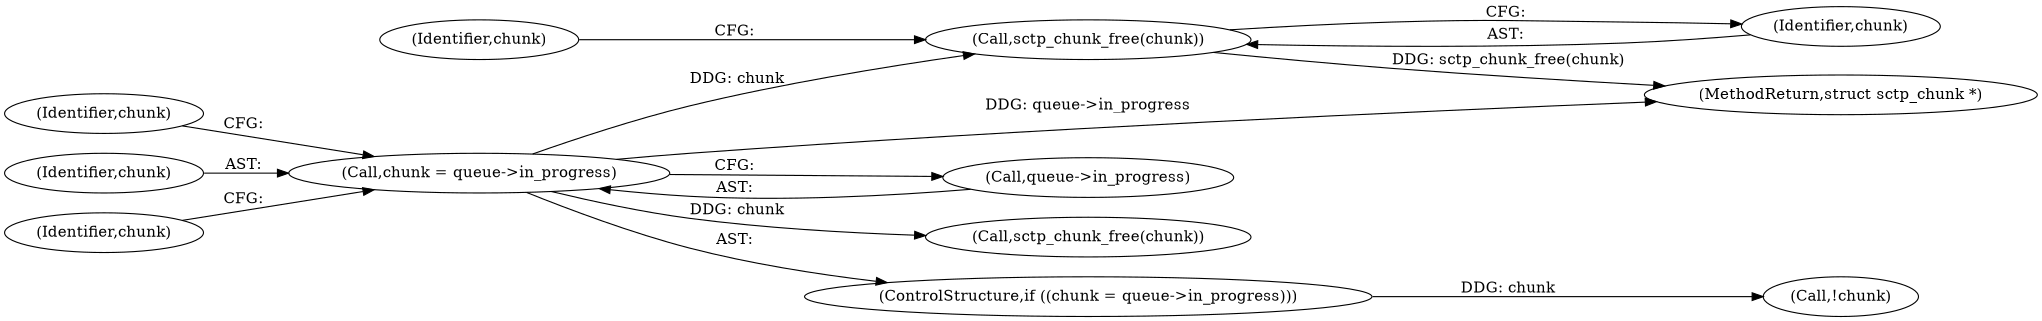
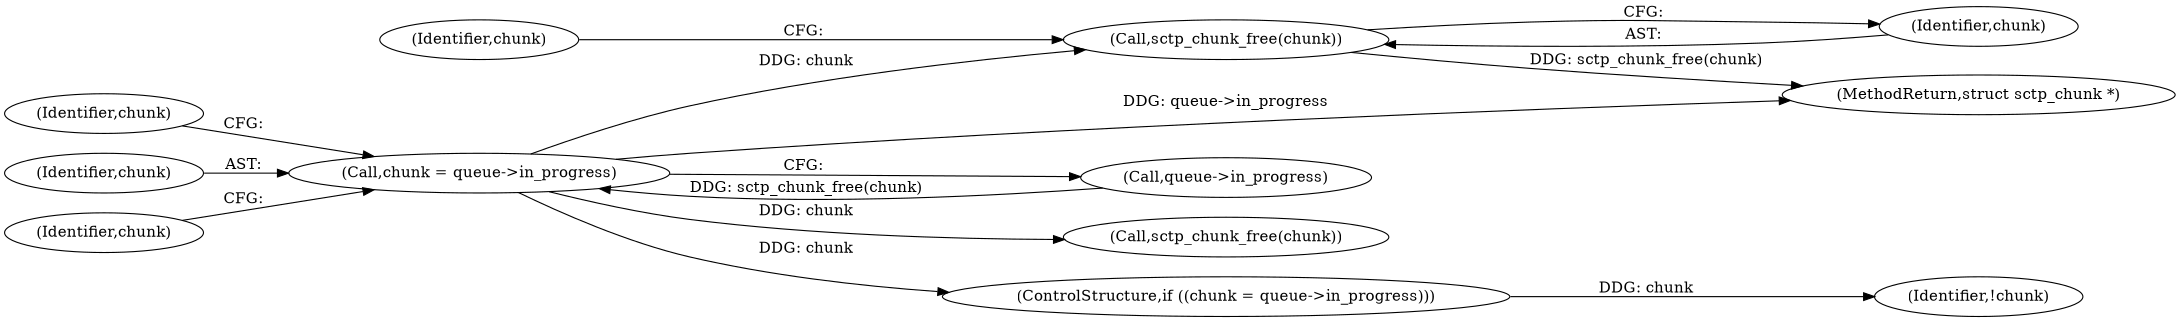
(737, 188) -> (806, 188)
(737, 240) -> (806, 249)
(1841, 297) -> (1979, 297)
